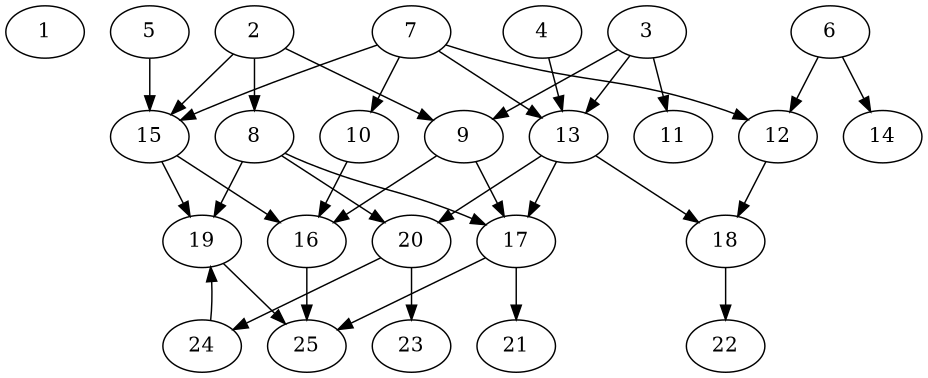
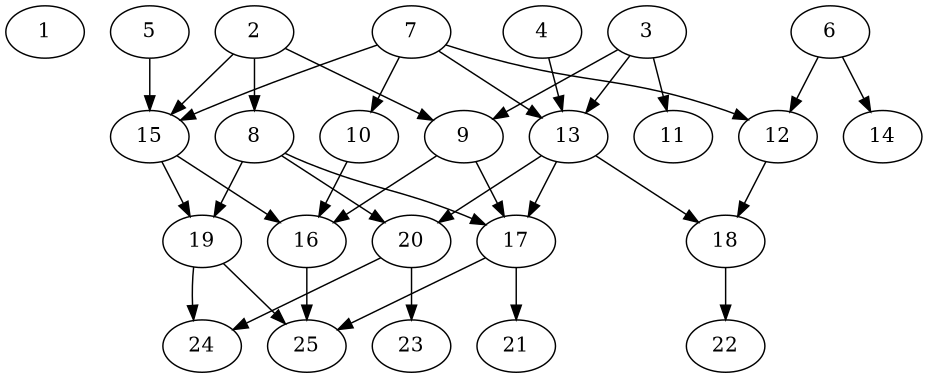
(212, 301) -> (192, 286)
